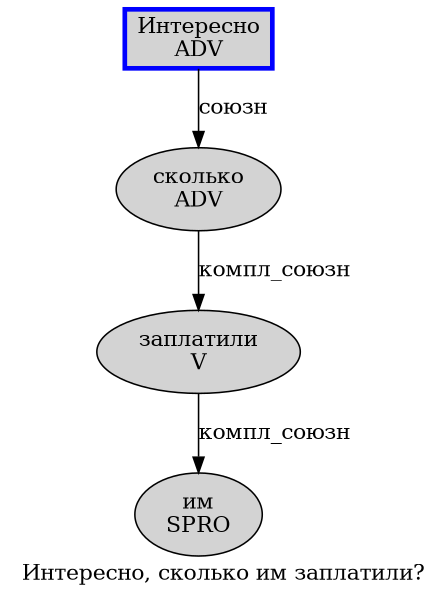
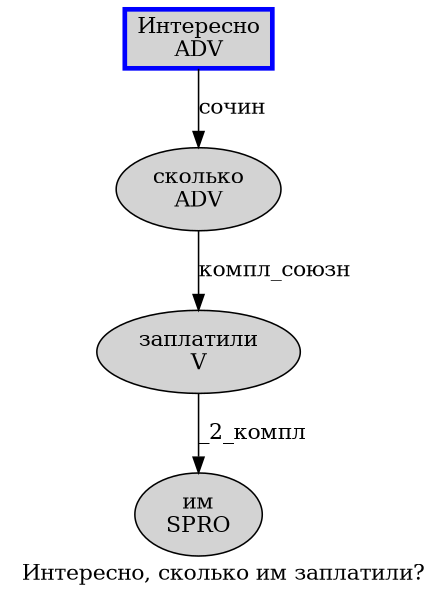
(234, 108) -> (232, 108)
(275, 433) -> (253, 433)
